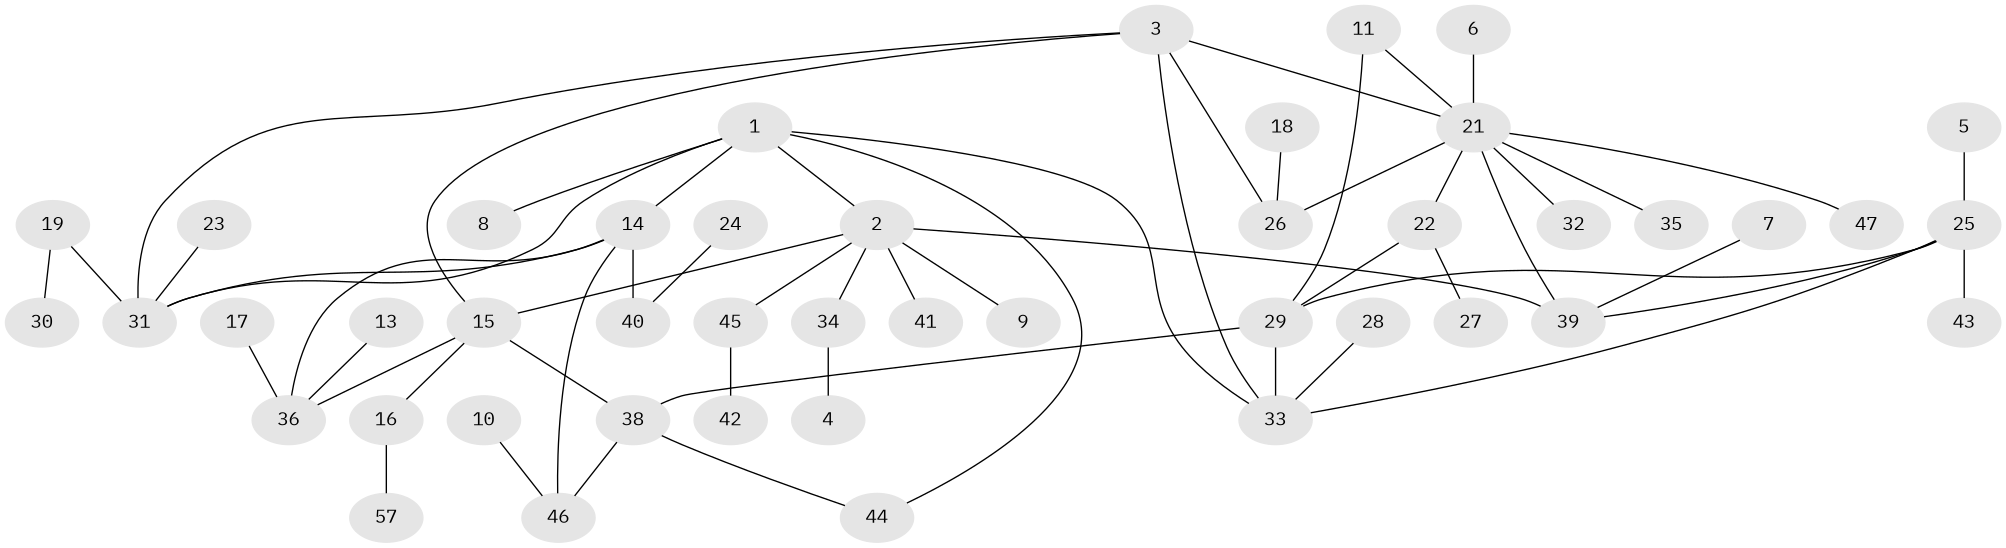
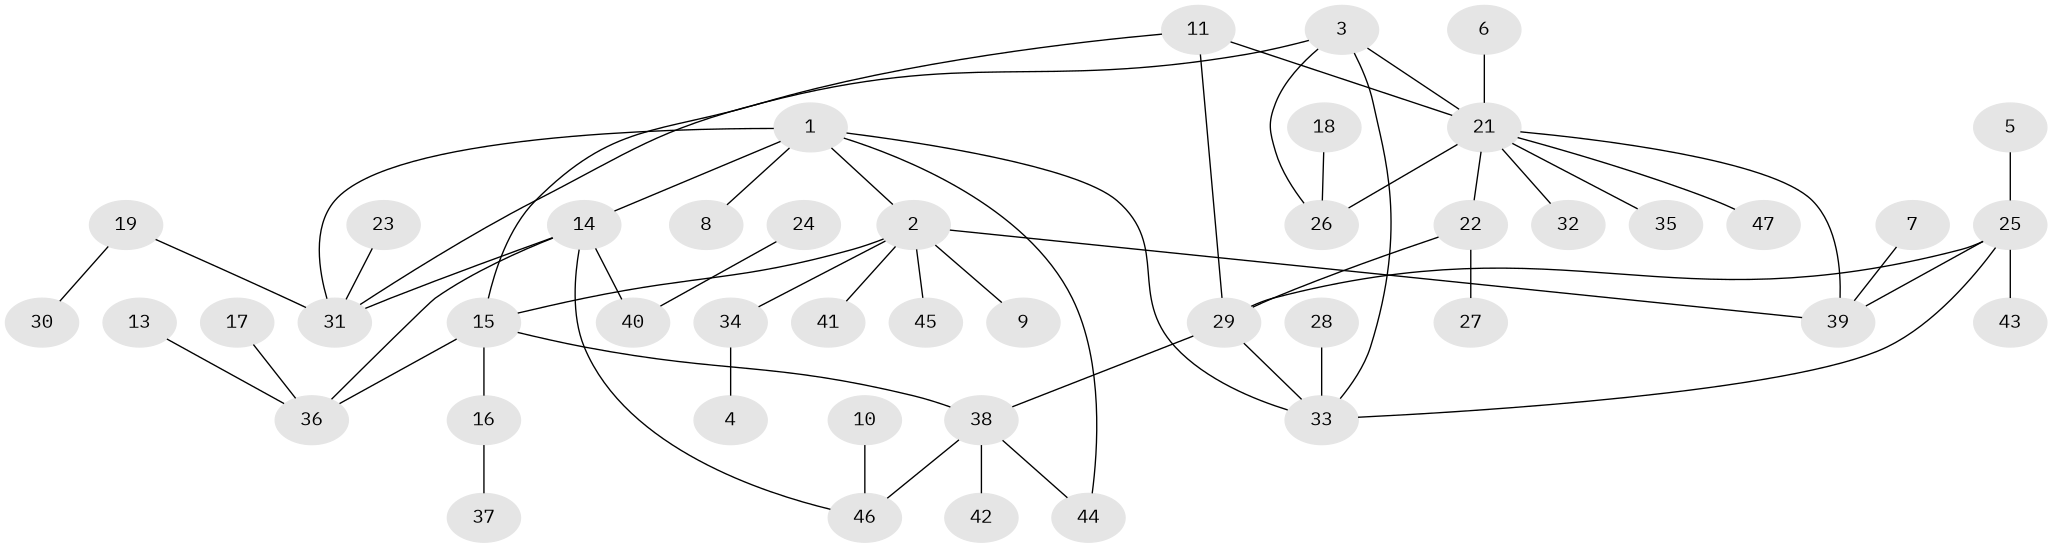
(710, 88) -> (915, 68)
(731, 372) -> (981, 469)
(386, 518) -> (484, 518)
